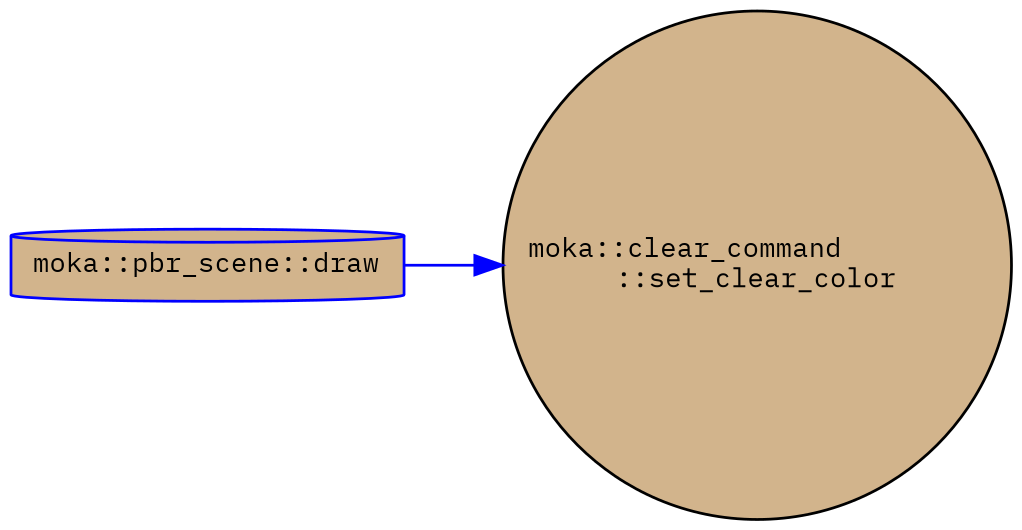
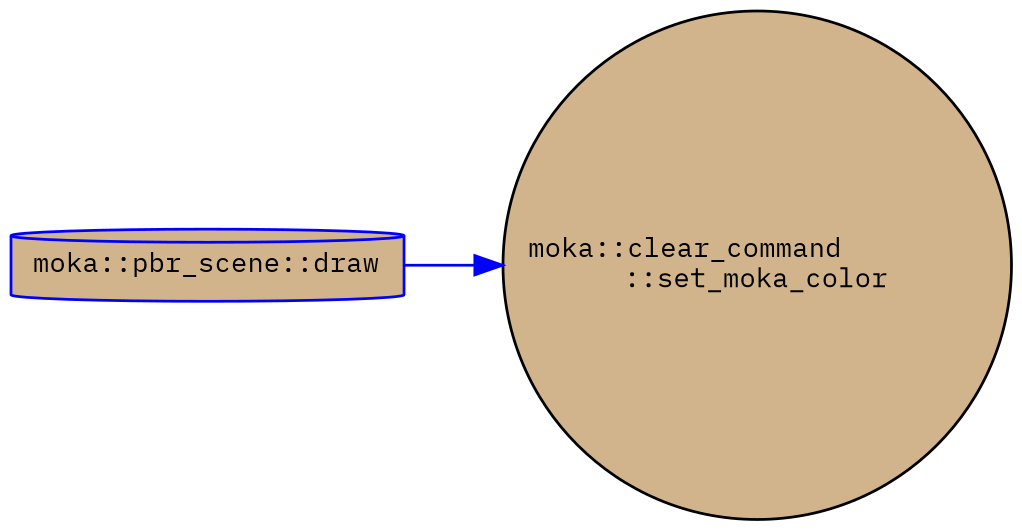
(757, 265) -> (757, 265)
